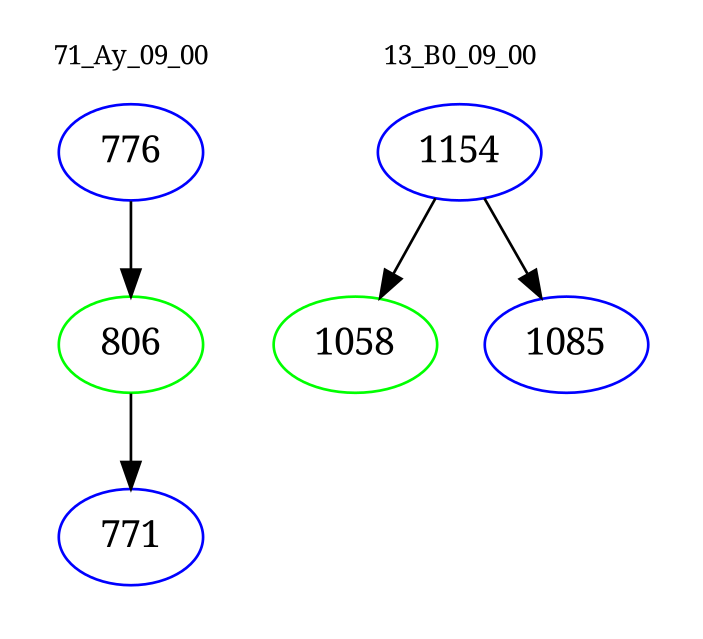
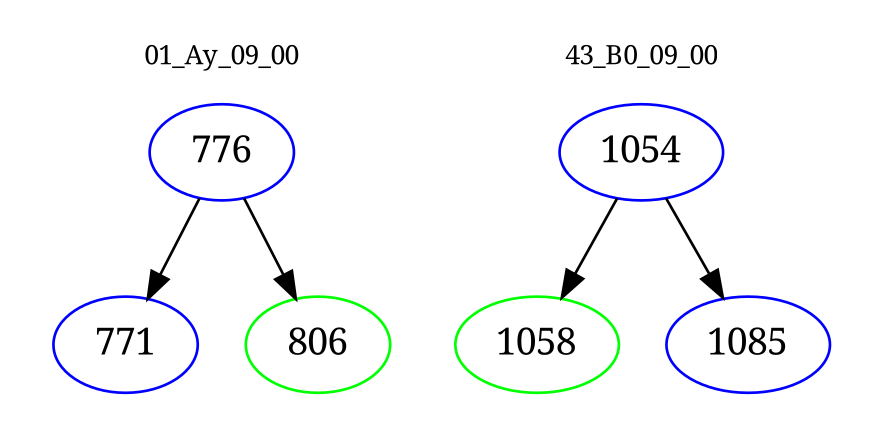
(131, 57) -> (222, 57)
(461, 57) -> (643, 57)
(460, 152) -> (641, 152)
(131, 428) -> (180, 237)
